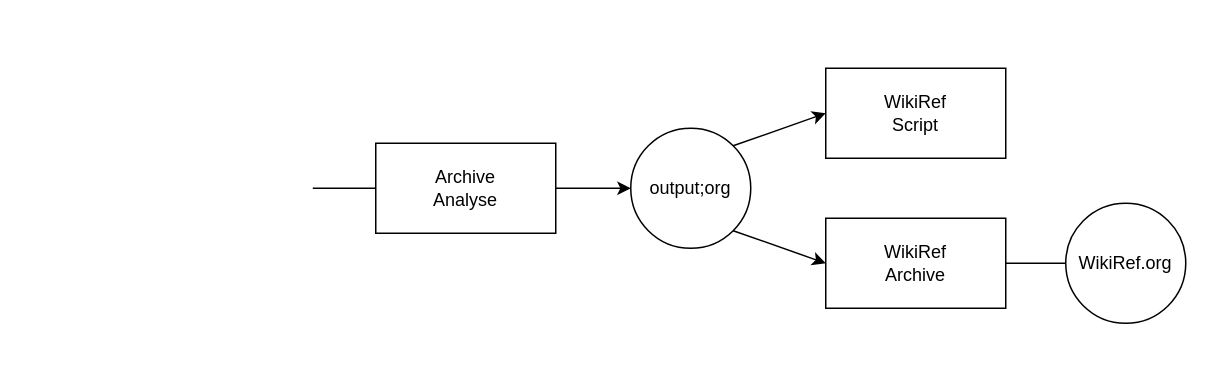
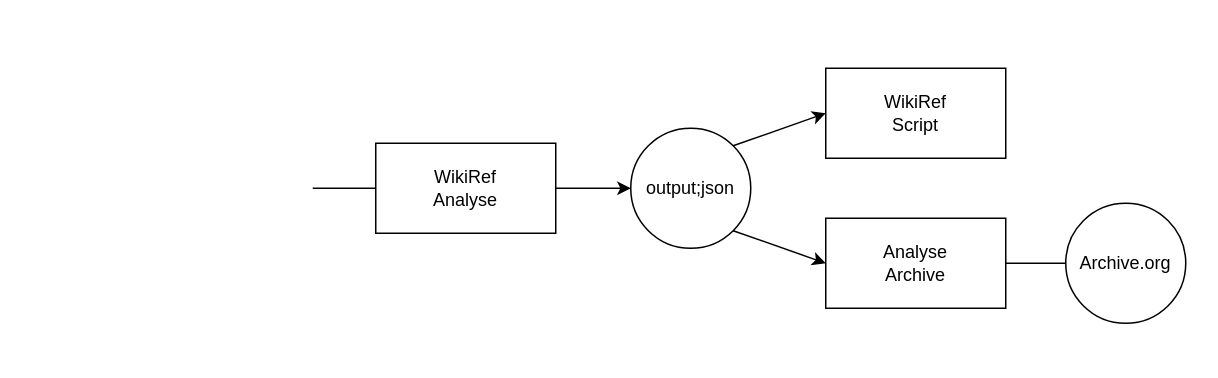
(466, 188) -> (466, 188)
(691, 188) -> (691, 188)
(916, 263) -> (916, 263)
(1126, 263) -> (1126, 263)
